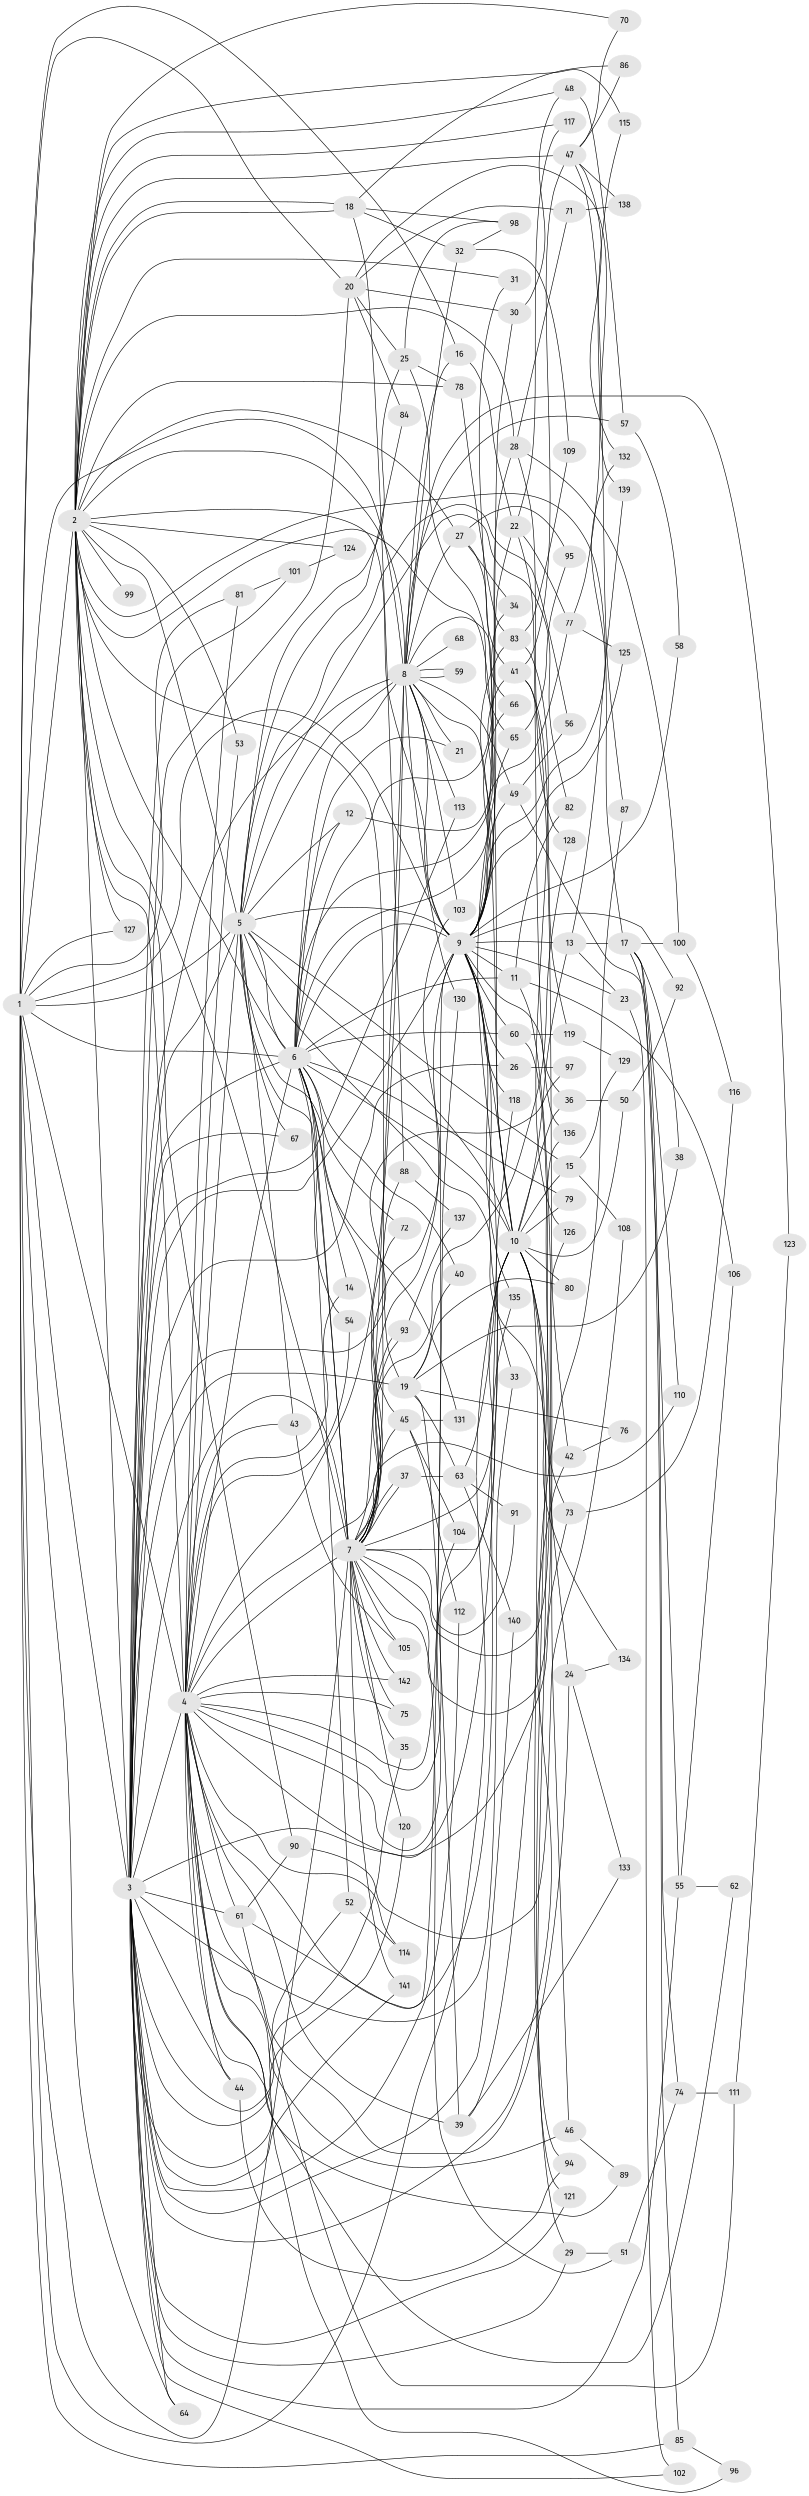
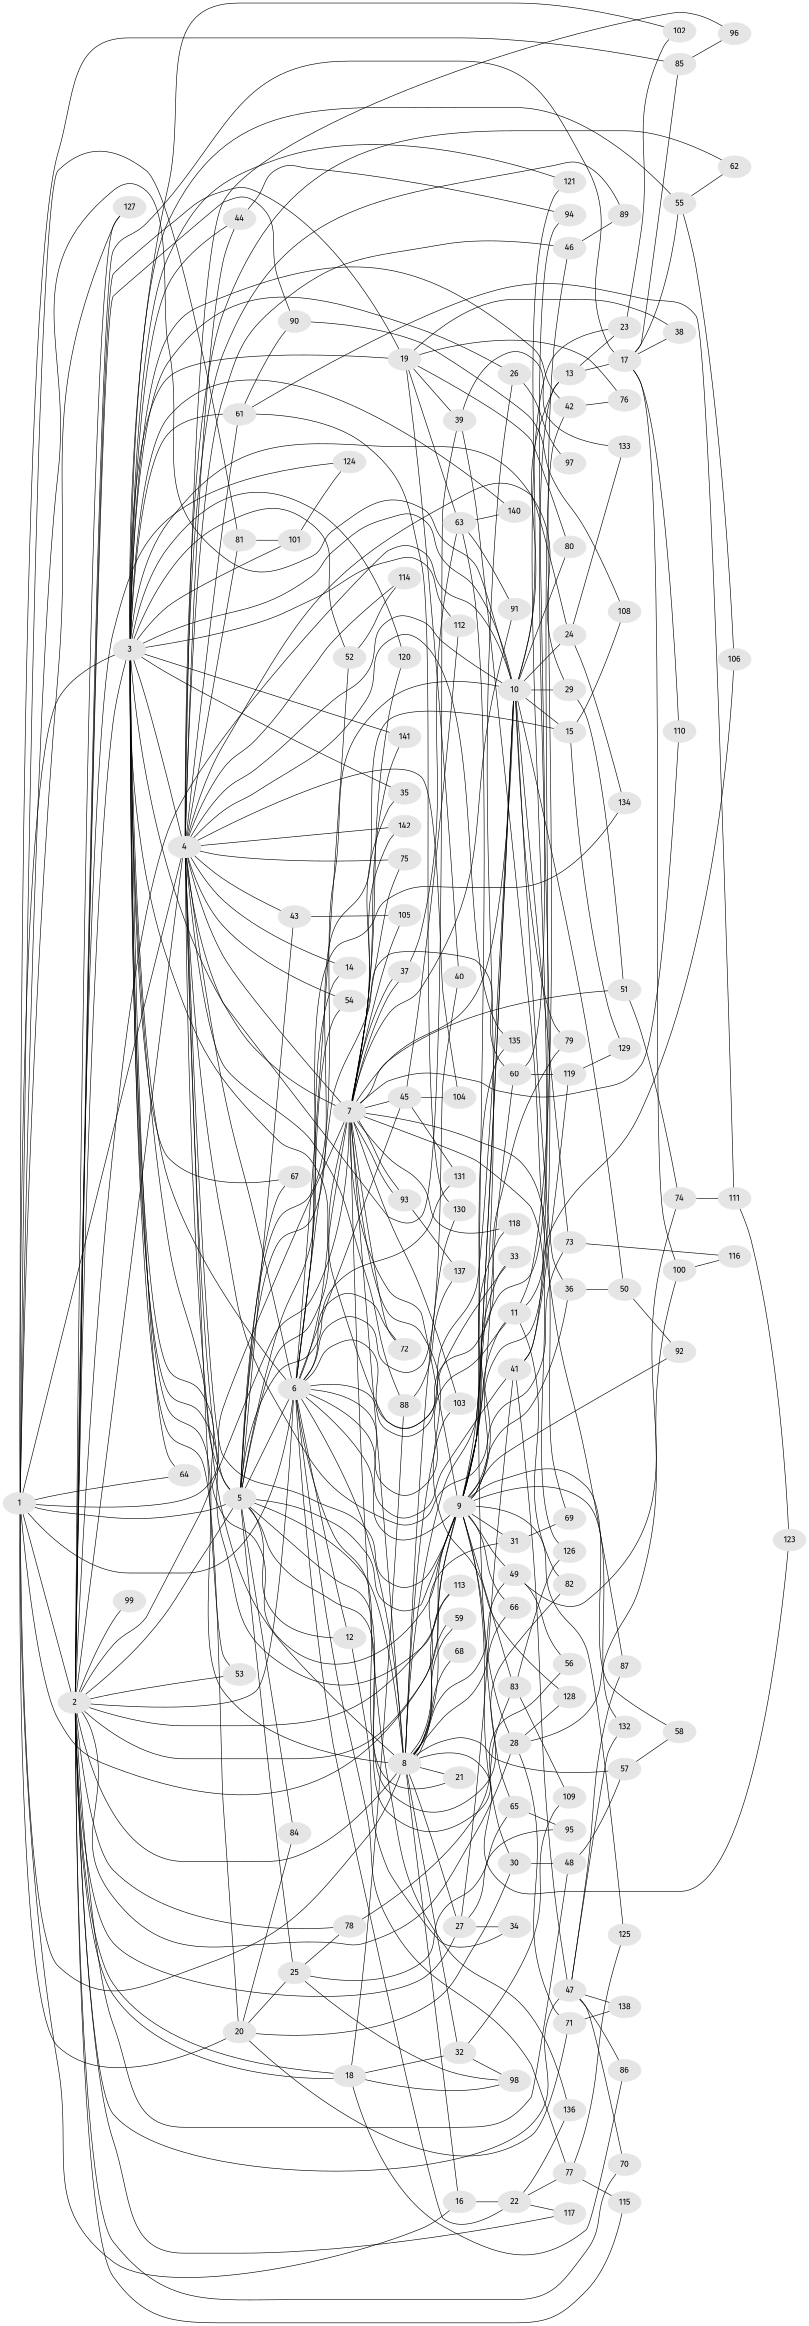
(625, 490) -> none
(219, 1352) -> none
none -> (570, 1519)
